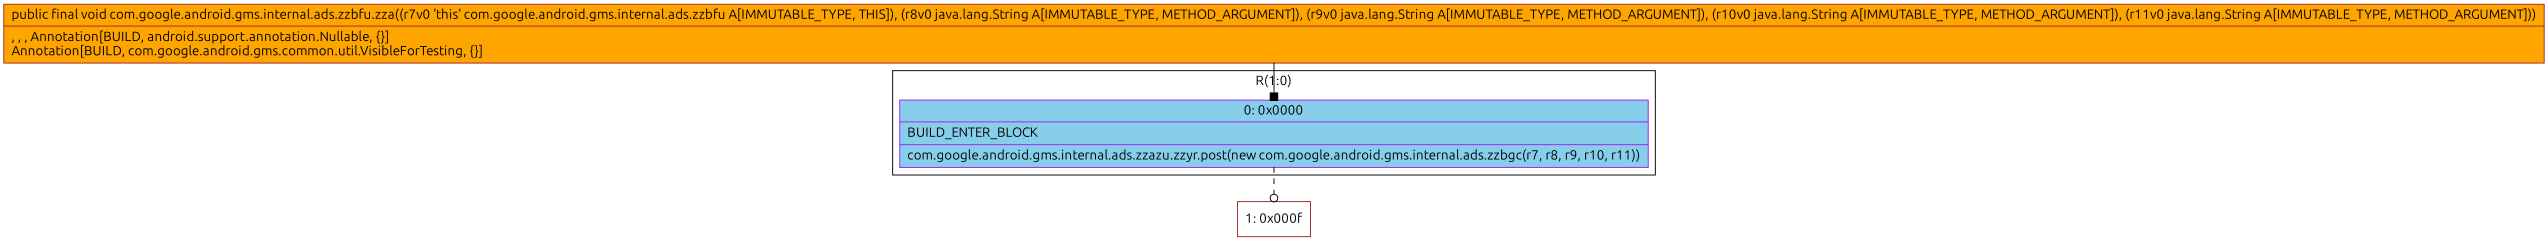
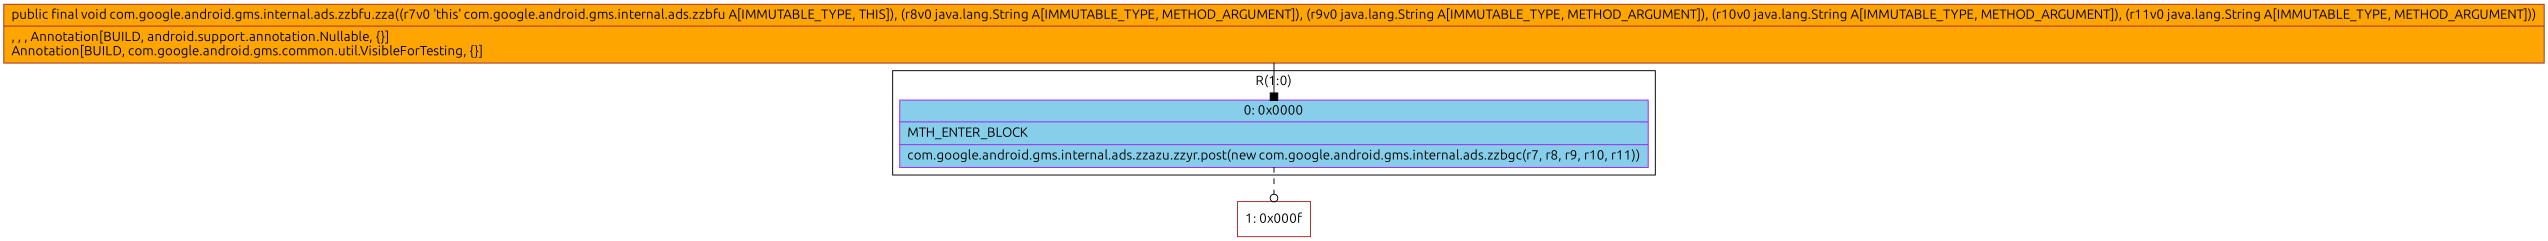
(973, 133) -> (968, 133)
